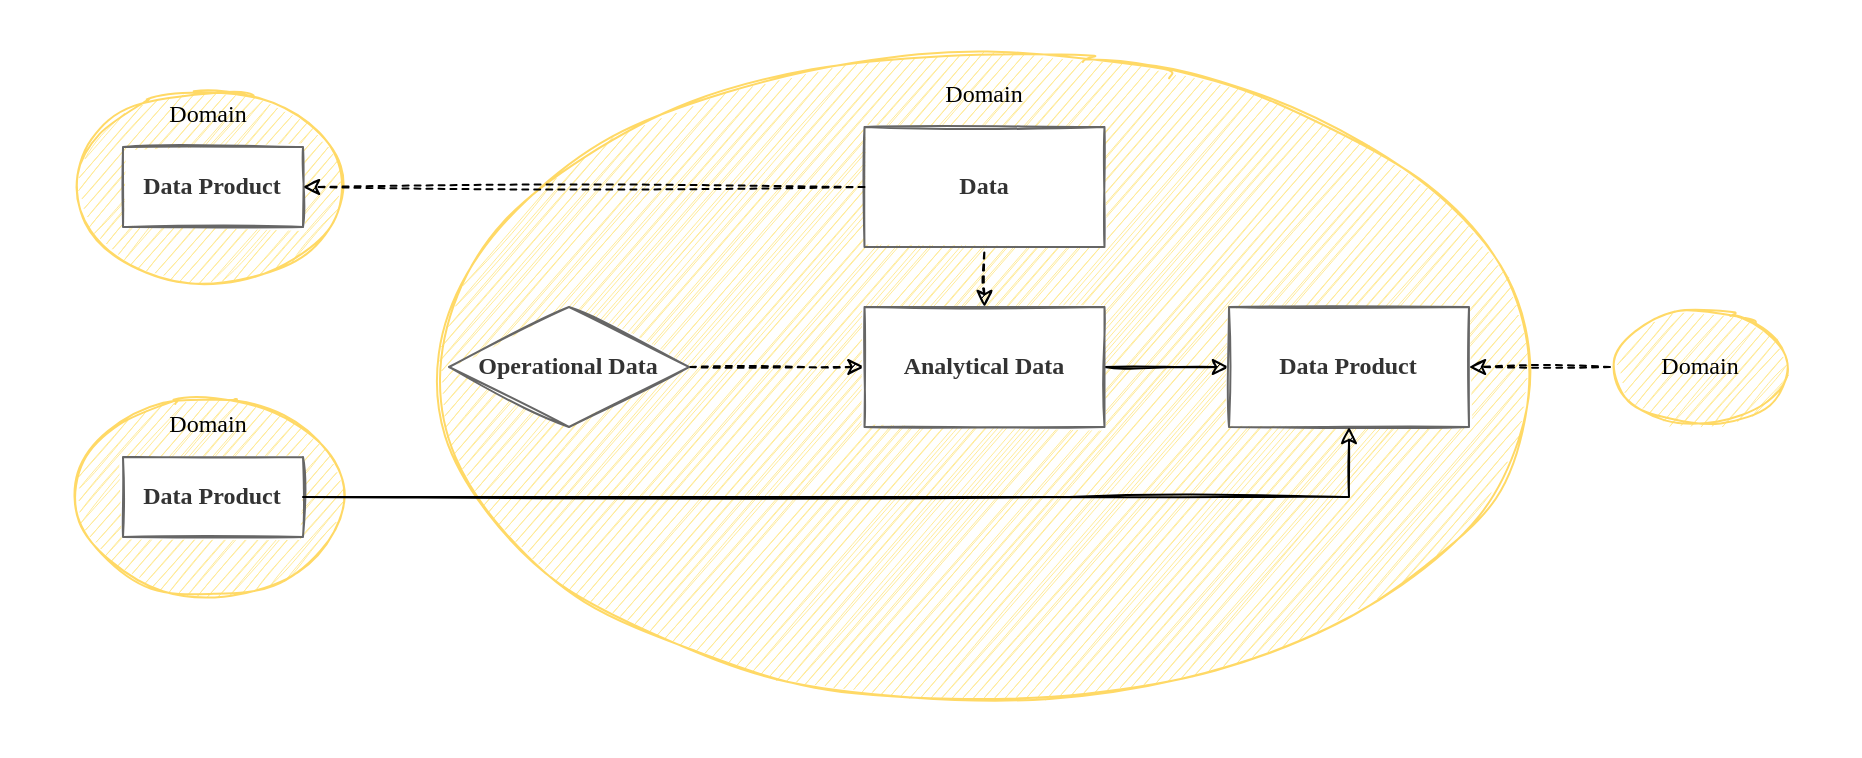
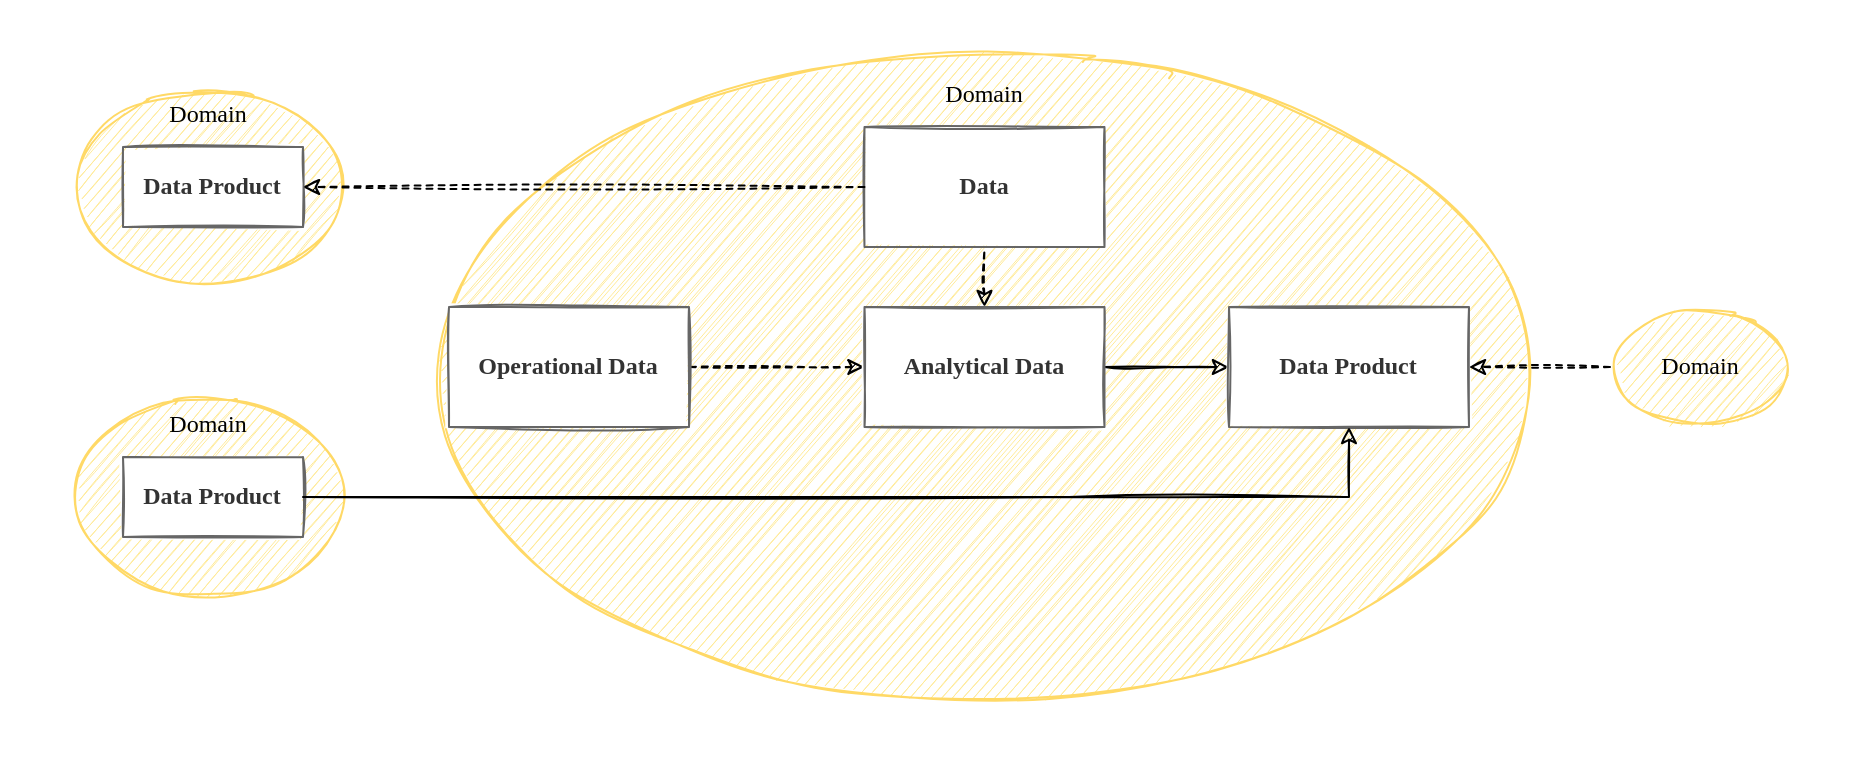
(569, 367) -> (569, 367)
